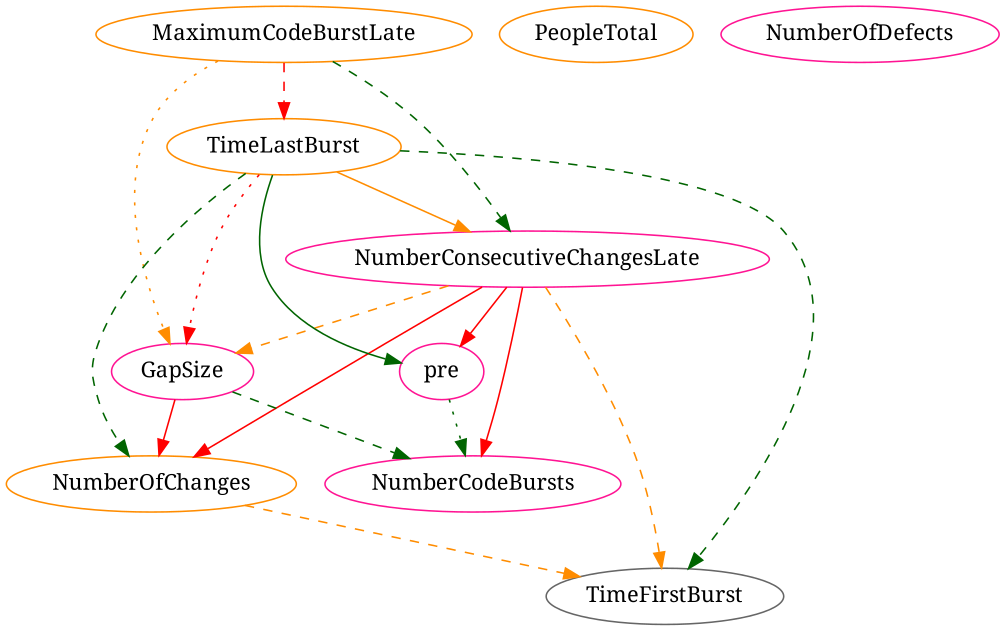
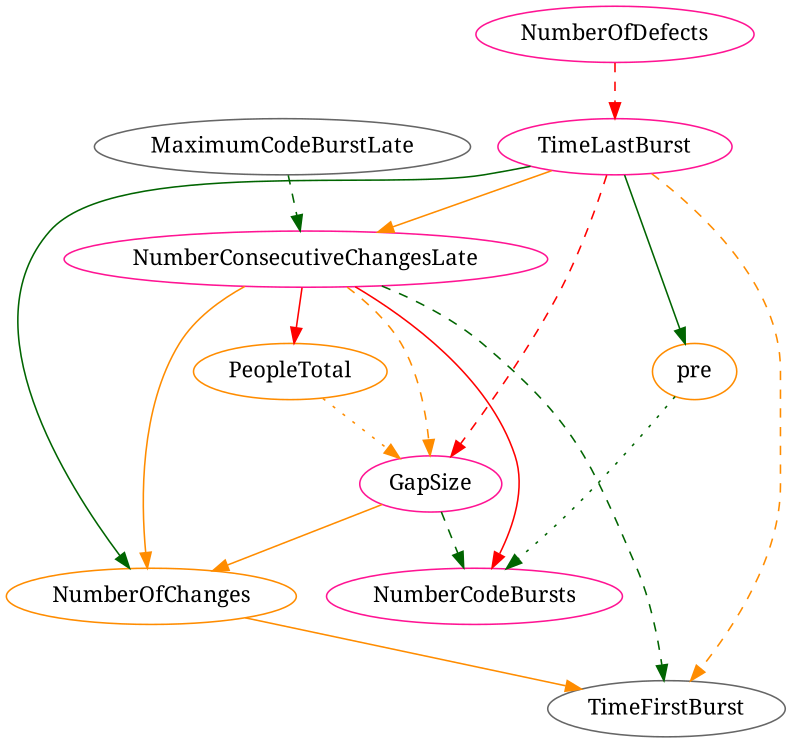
(284, 34) -> (282, 147)
(284, 83) -> (615, 83)
(284, 147) -> (615, 147)
(136, 180) -> (355, 424)
(770, 220) -> (780, 408)
(213, 246) -> (546, 316)
(127, 290) -> (109, 200)
(489, 310) -> (299, 308)
(345, 367) -> (155, 402)
(442, 372) -> (695, 372)
(617, 414) -> (572, 437)
(169, 420) -> (305, 535)
(404, 539) -> (405, 652)
